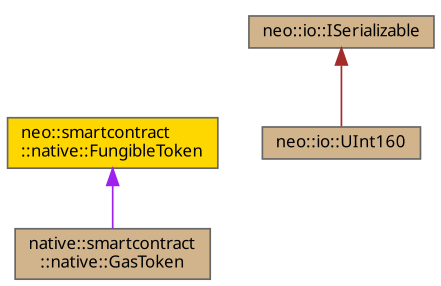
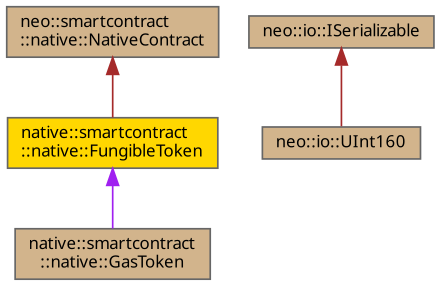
none -> (113, 32)
(113, 143) -> (113, 143)
